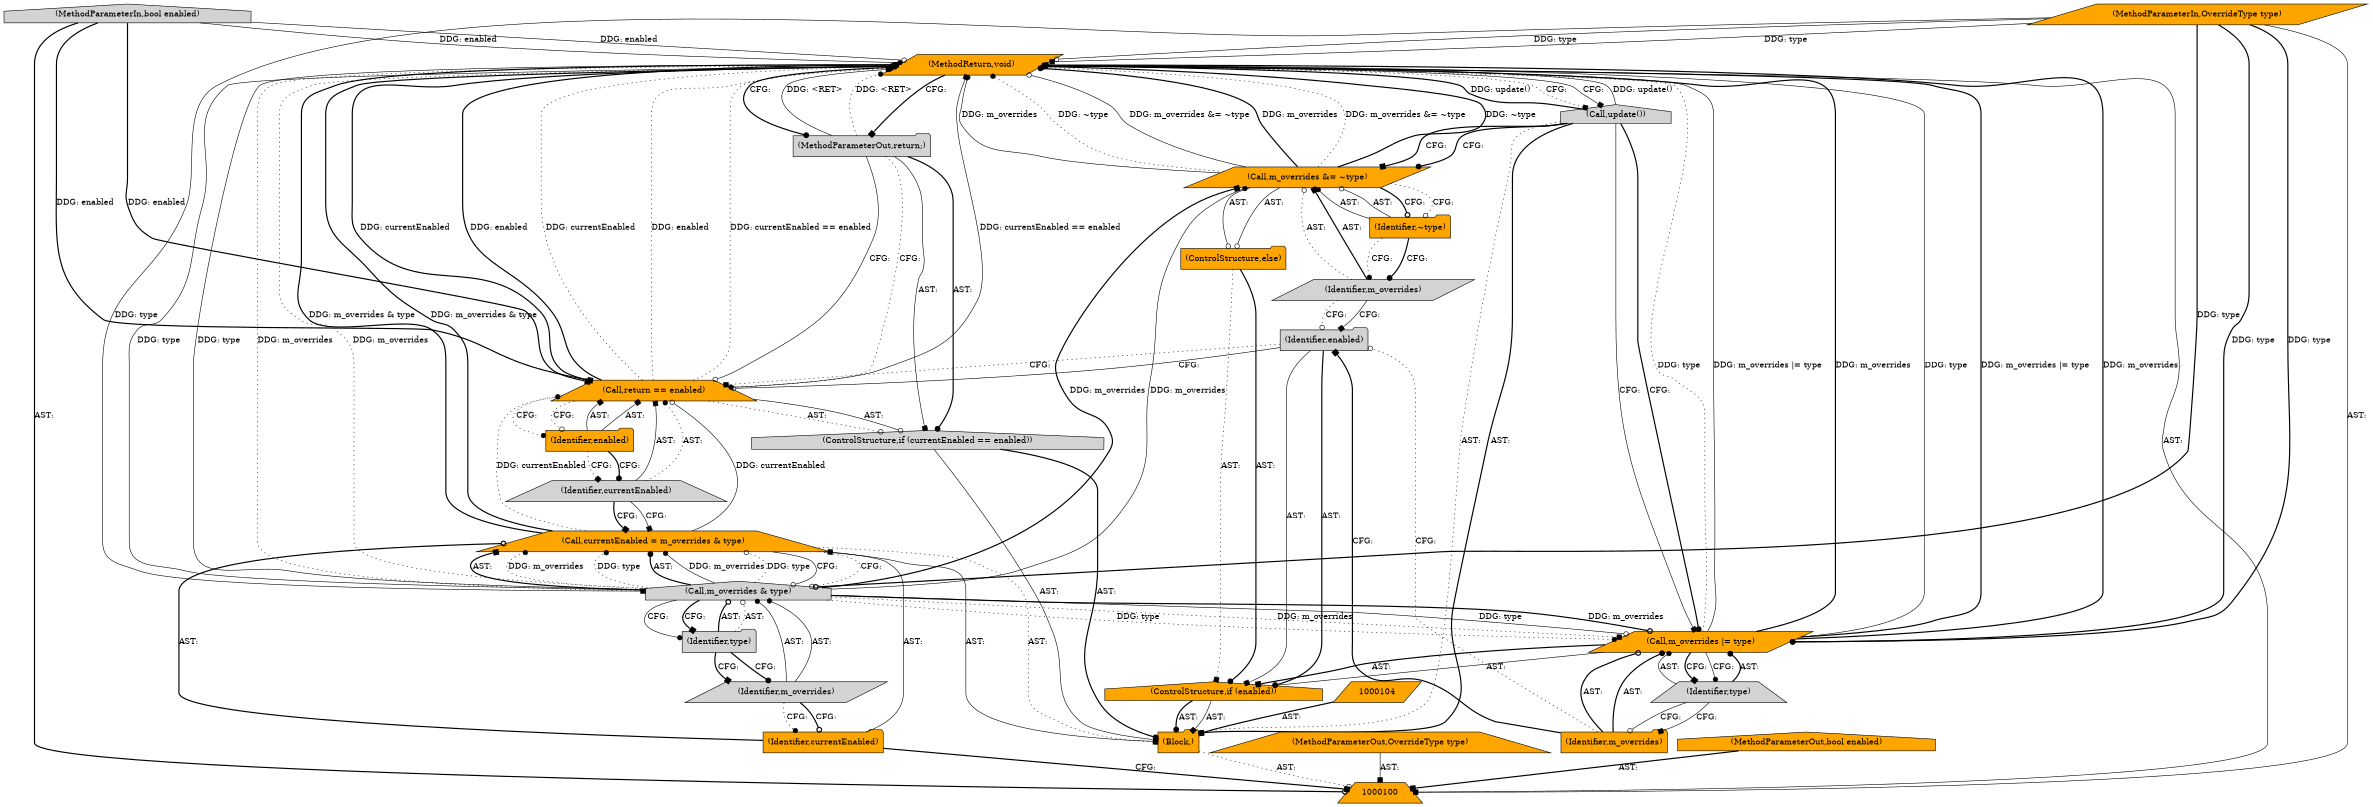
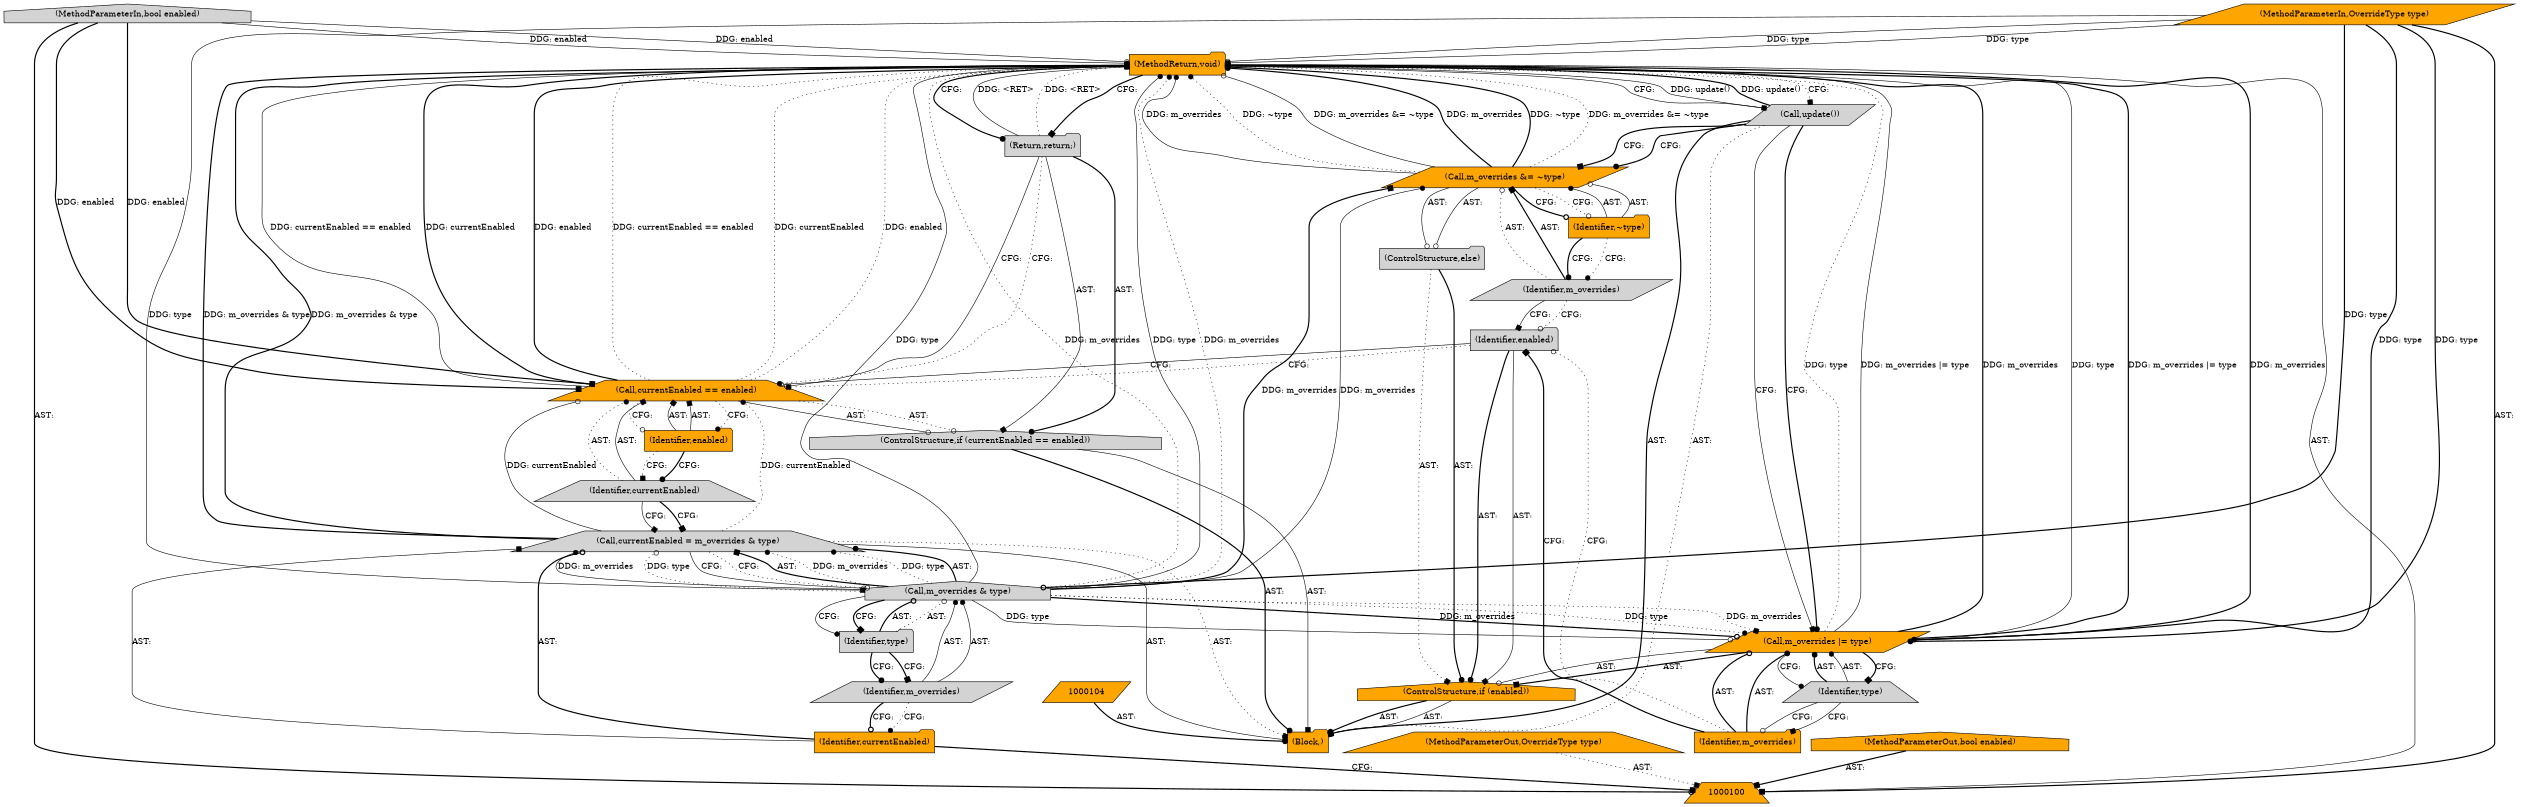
(972, 65) -> (1177, 65)
(1616, 115) -> (1810, 115)
(862, 146) -> (1043, 146)
(1233, 259) -> (1432, 259)
(654, 391) -> (686, 391)
(653, 541) -> (688, 541)
(1380, 765) -> (1625, 769)
(2272, 765) -> (2495, 722)
(1272, 771) -> none
